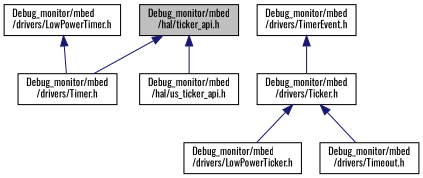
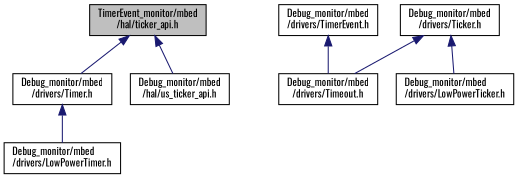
(189, 20) -> (148, 20)
(65, 60) -> (62, 129)
(307, 60) -> (328, 60)
